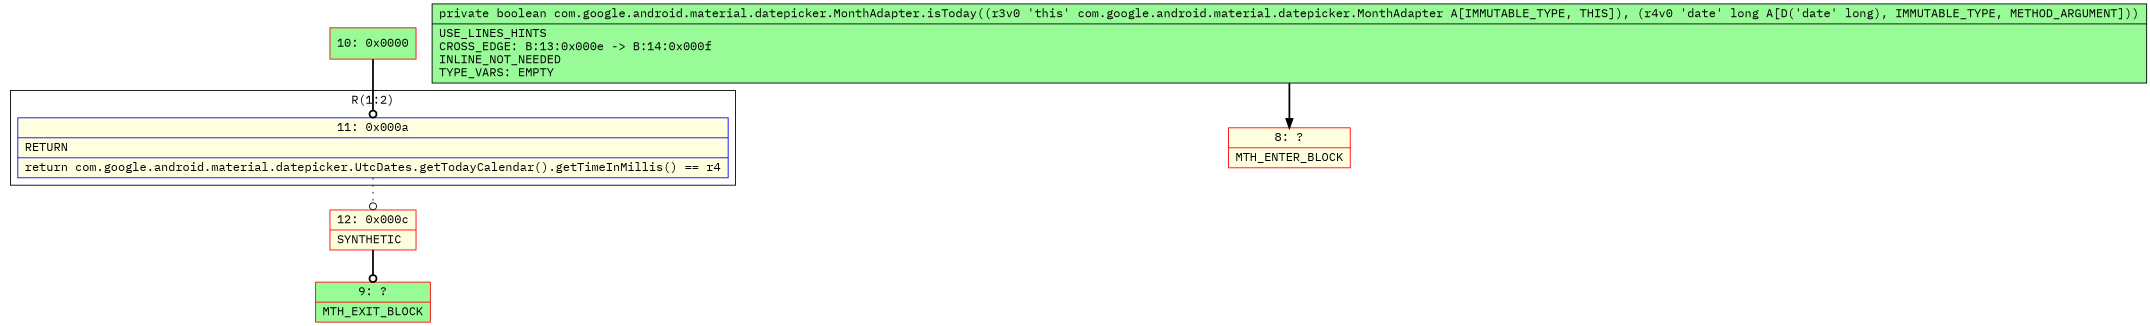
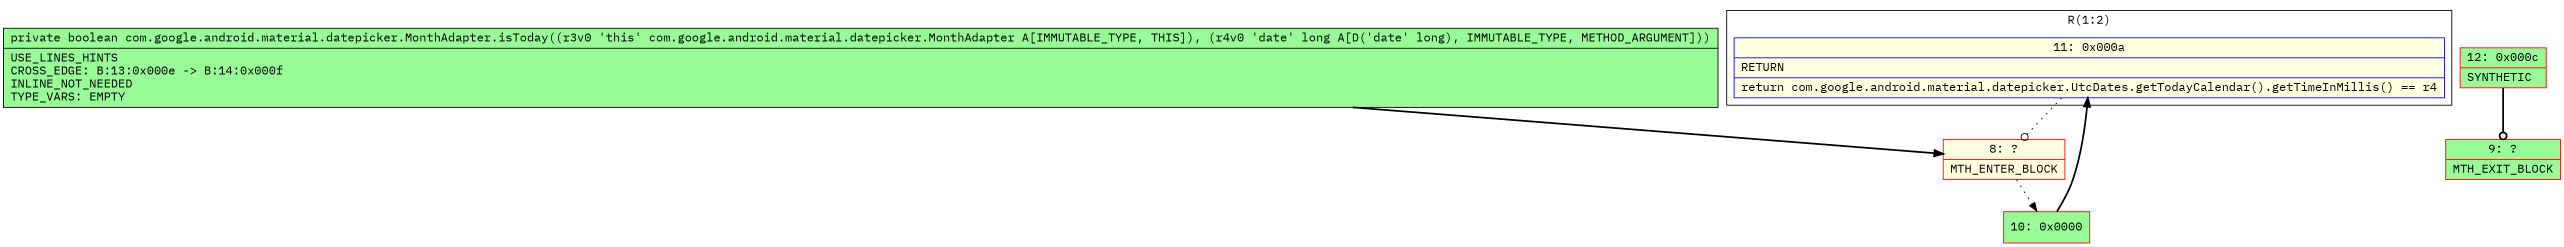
(373, 85) -> (2078, 161)
(373, 191) -> (2044, 116)
none -> (2024, 192)
(373, 230) -> (2503, 68)
